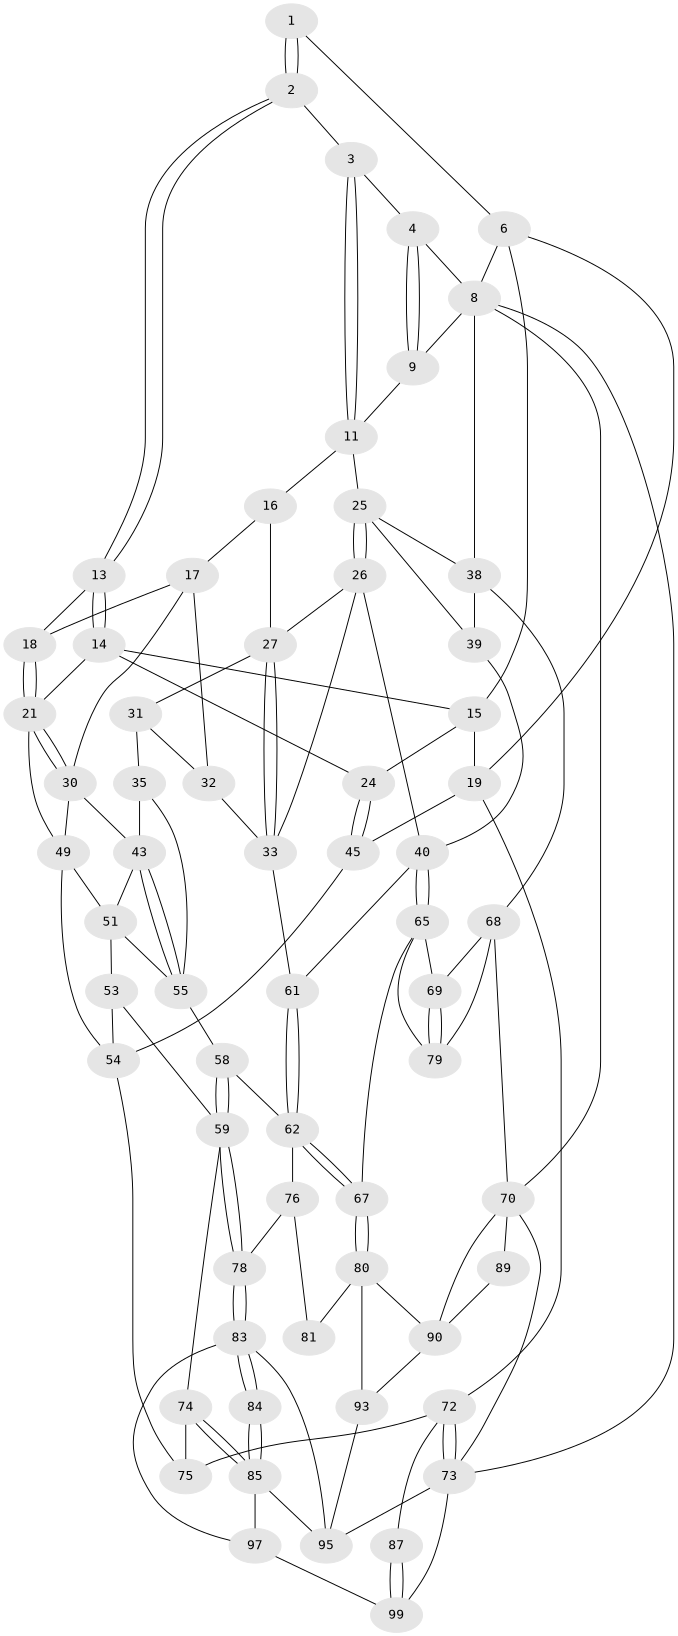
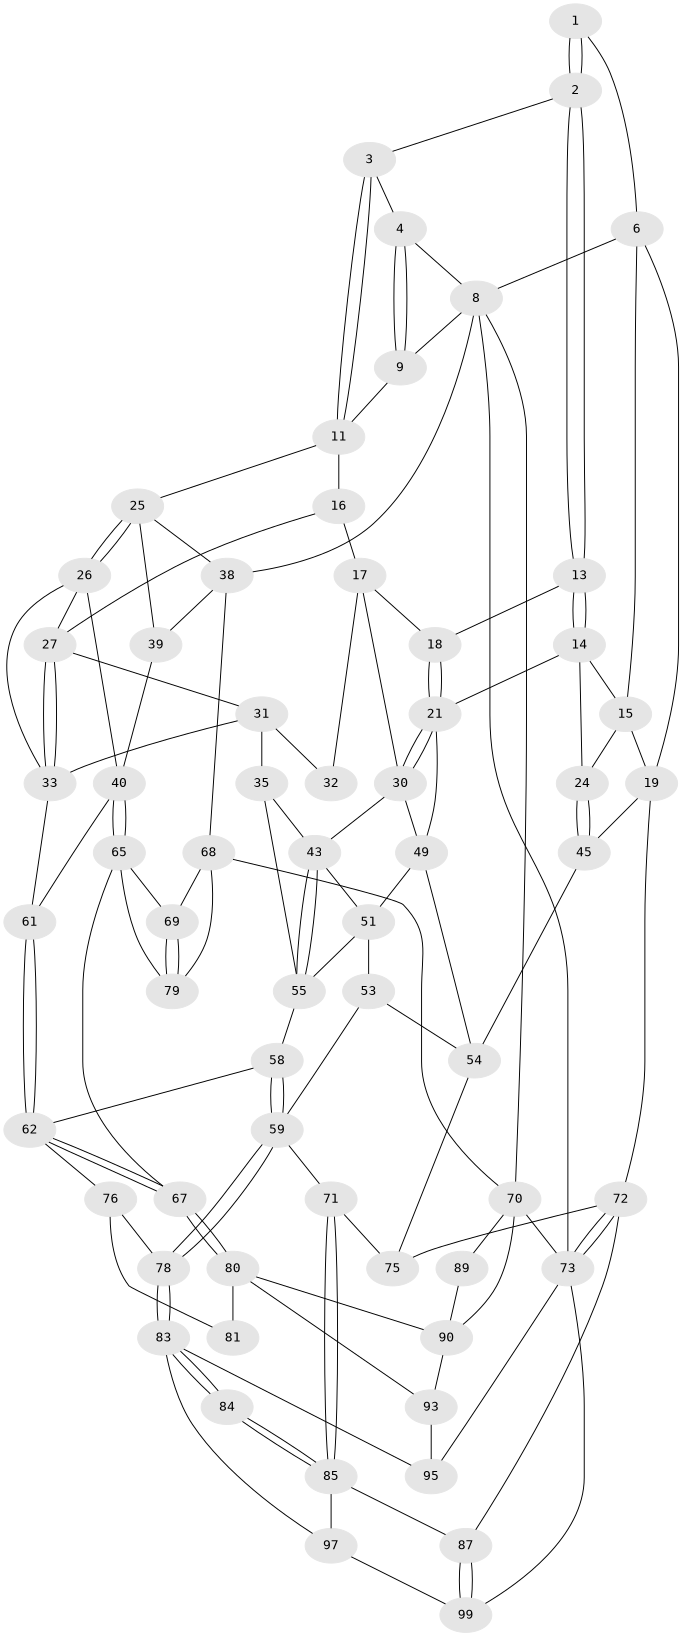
(240, 818) -> (153, 744)
(186, 1407) -> (331, 1199)
(291, 1511) -> (398, 1511)
